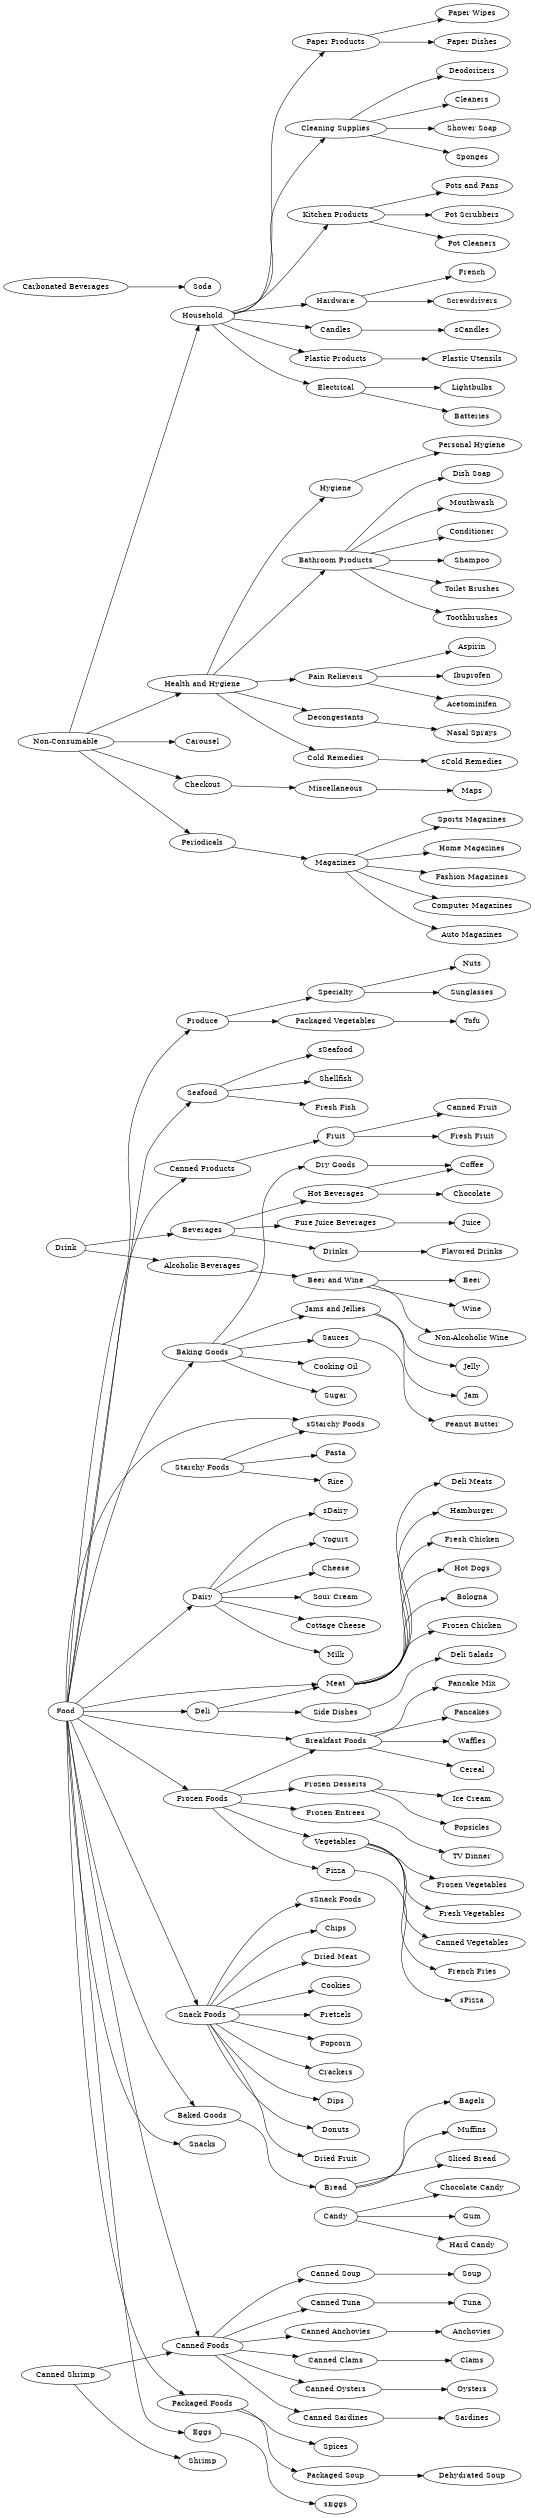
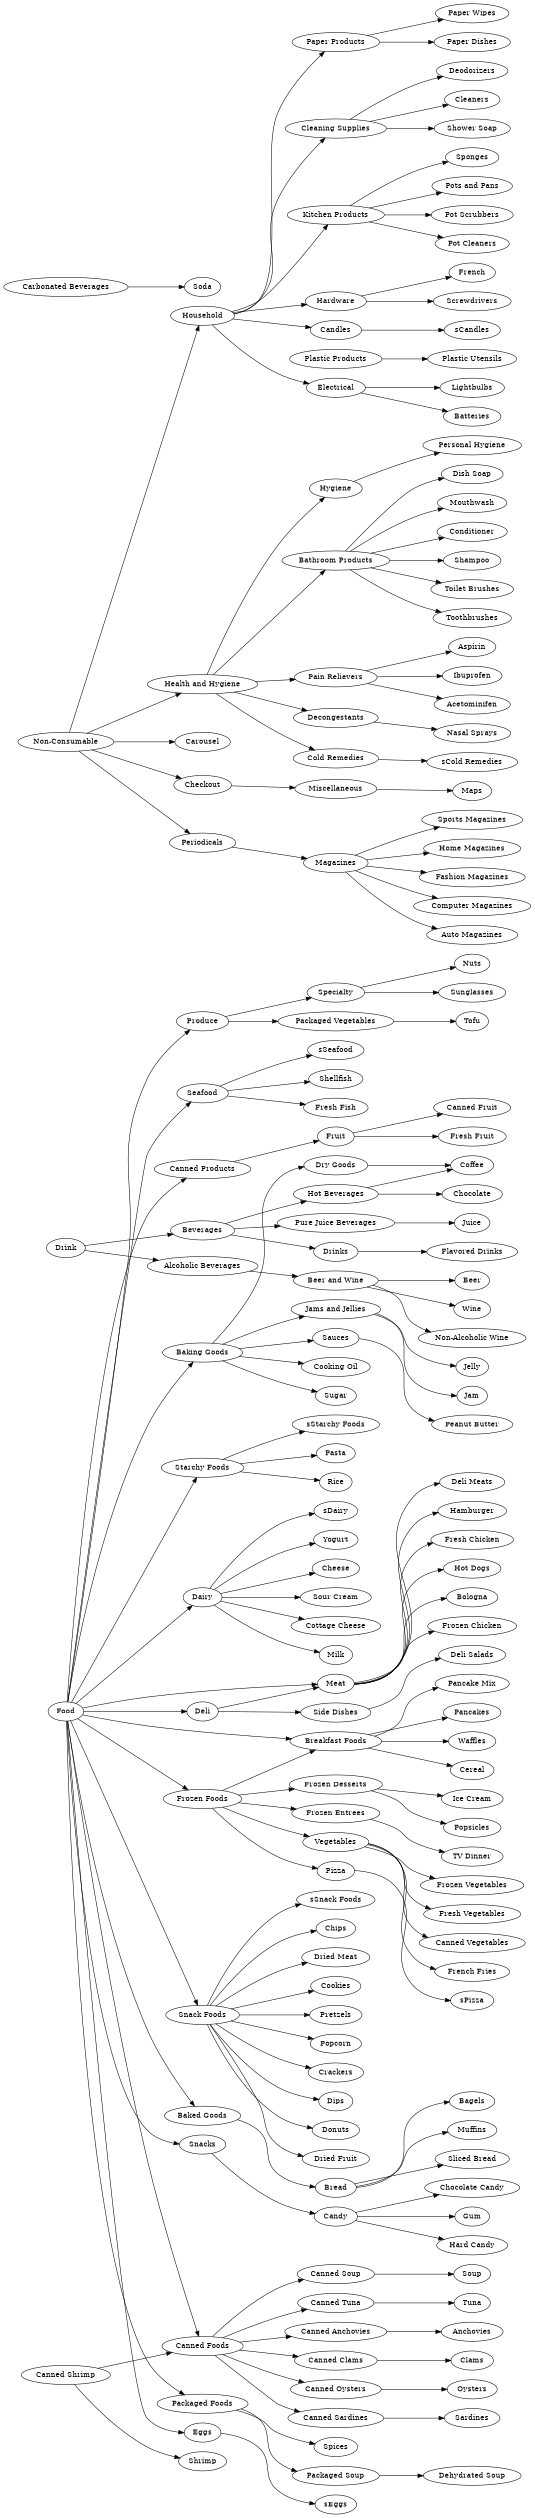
(407, 144) -> (395, 180)
(260, 339) -> none
(111, 1498) -> (133, 1592)
none -> (257, 2190)
